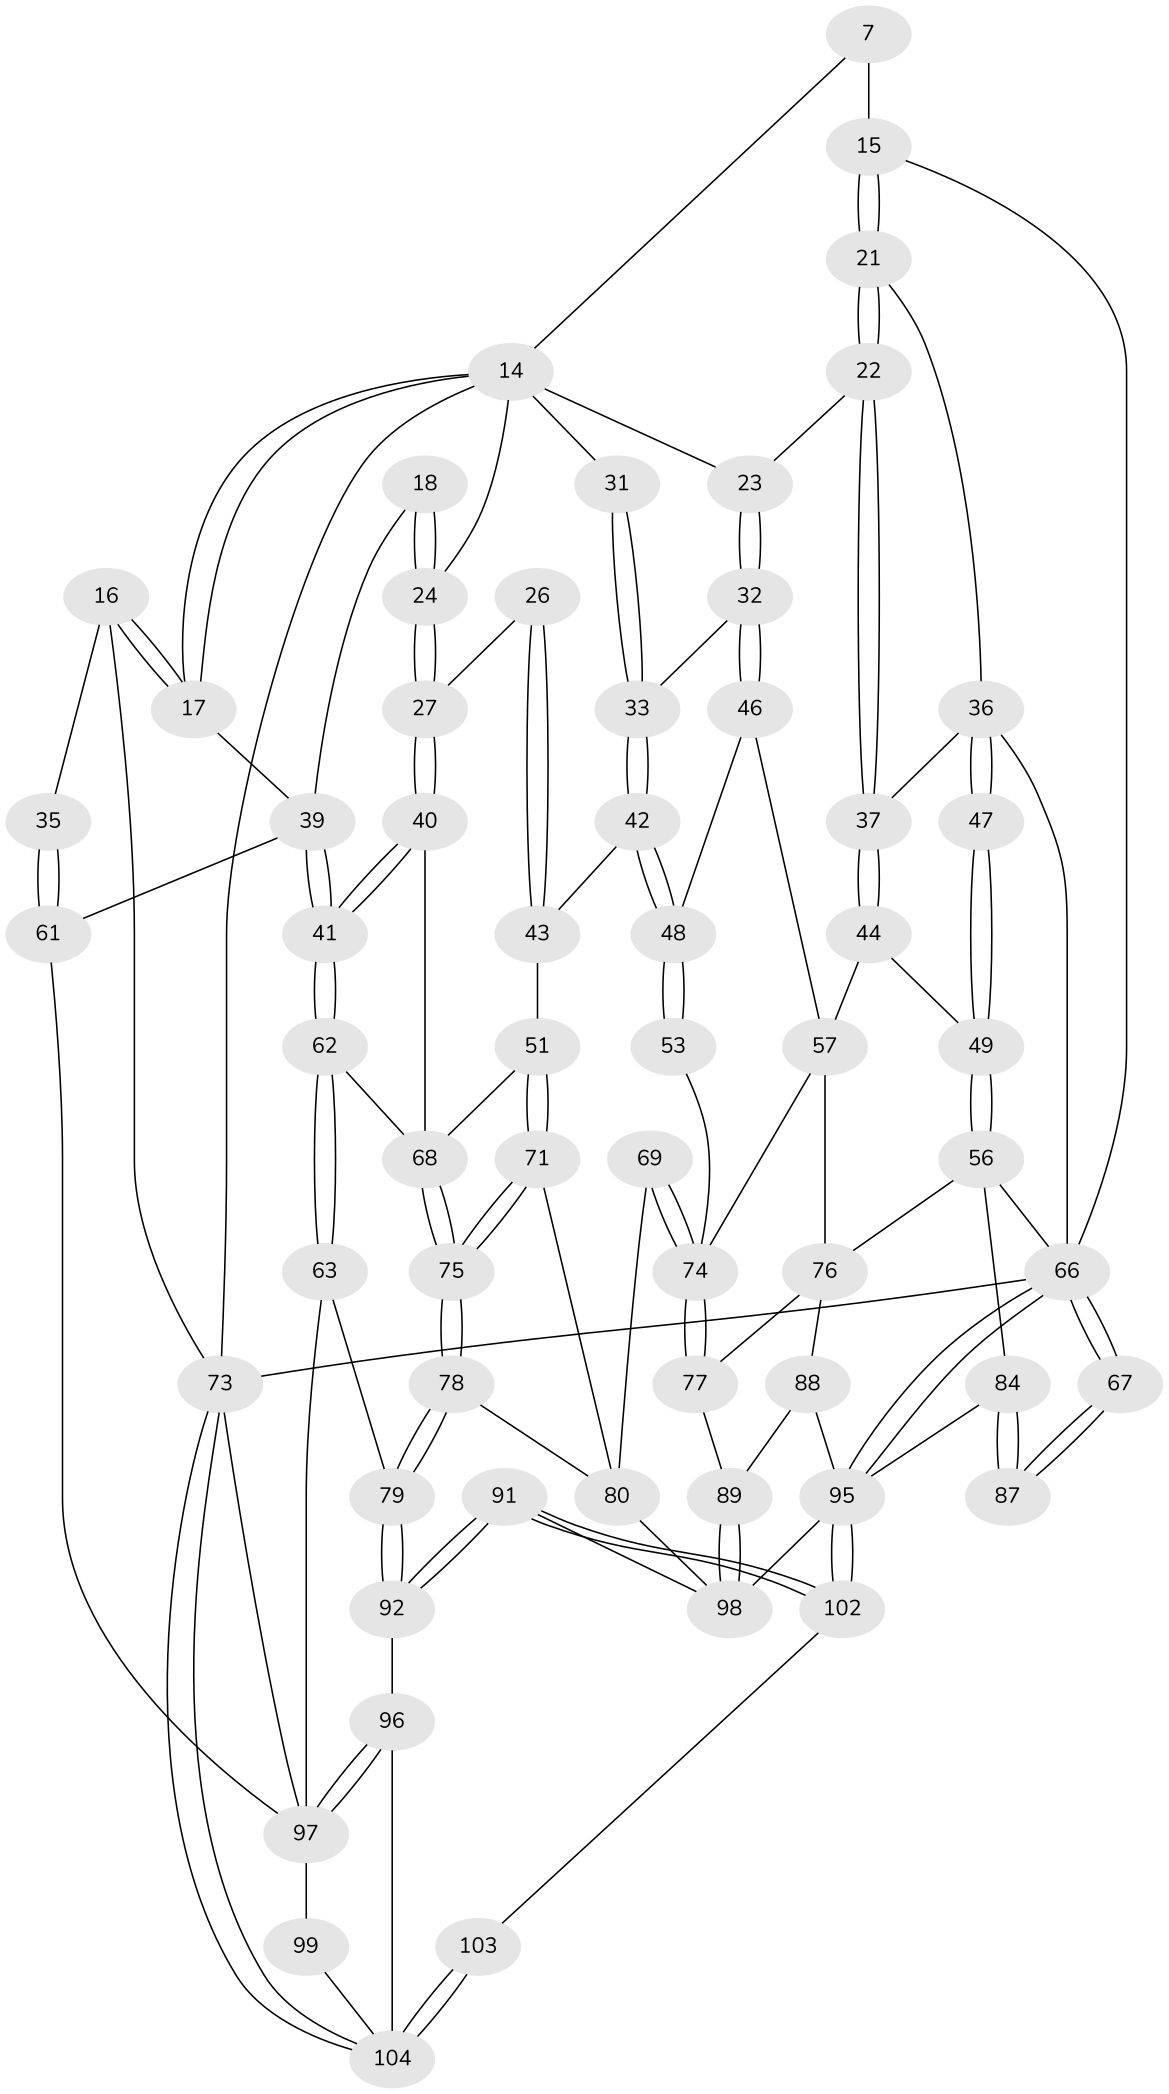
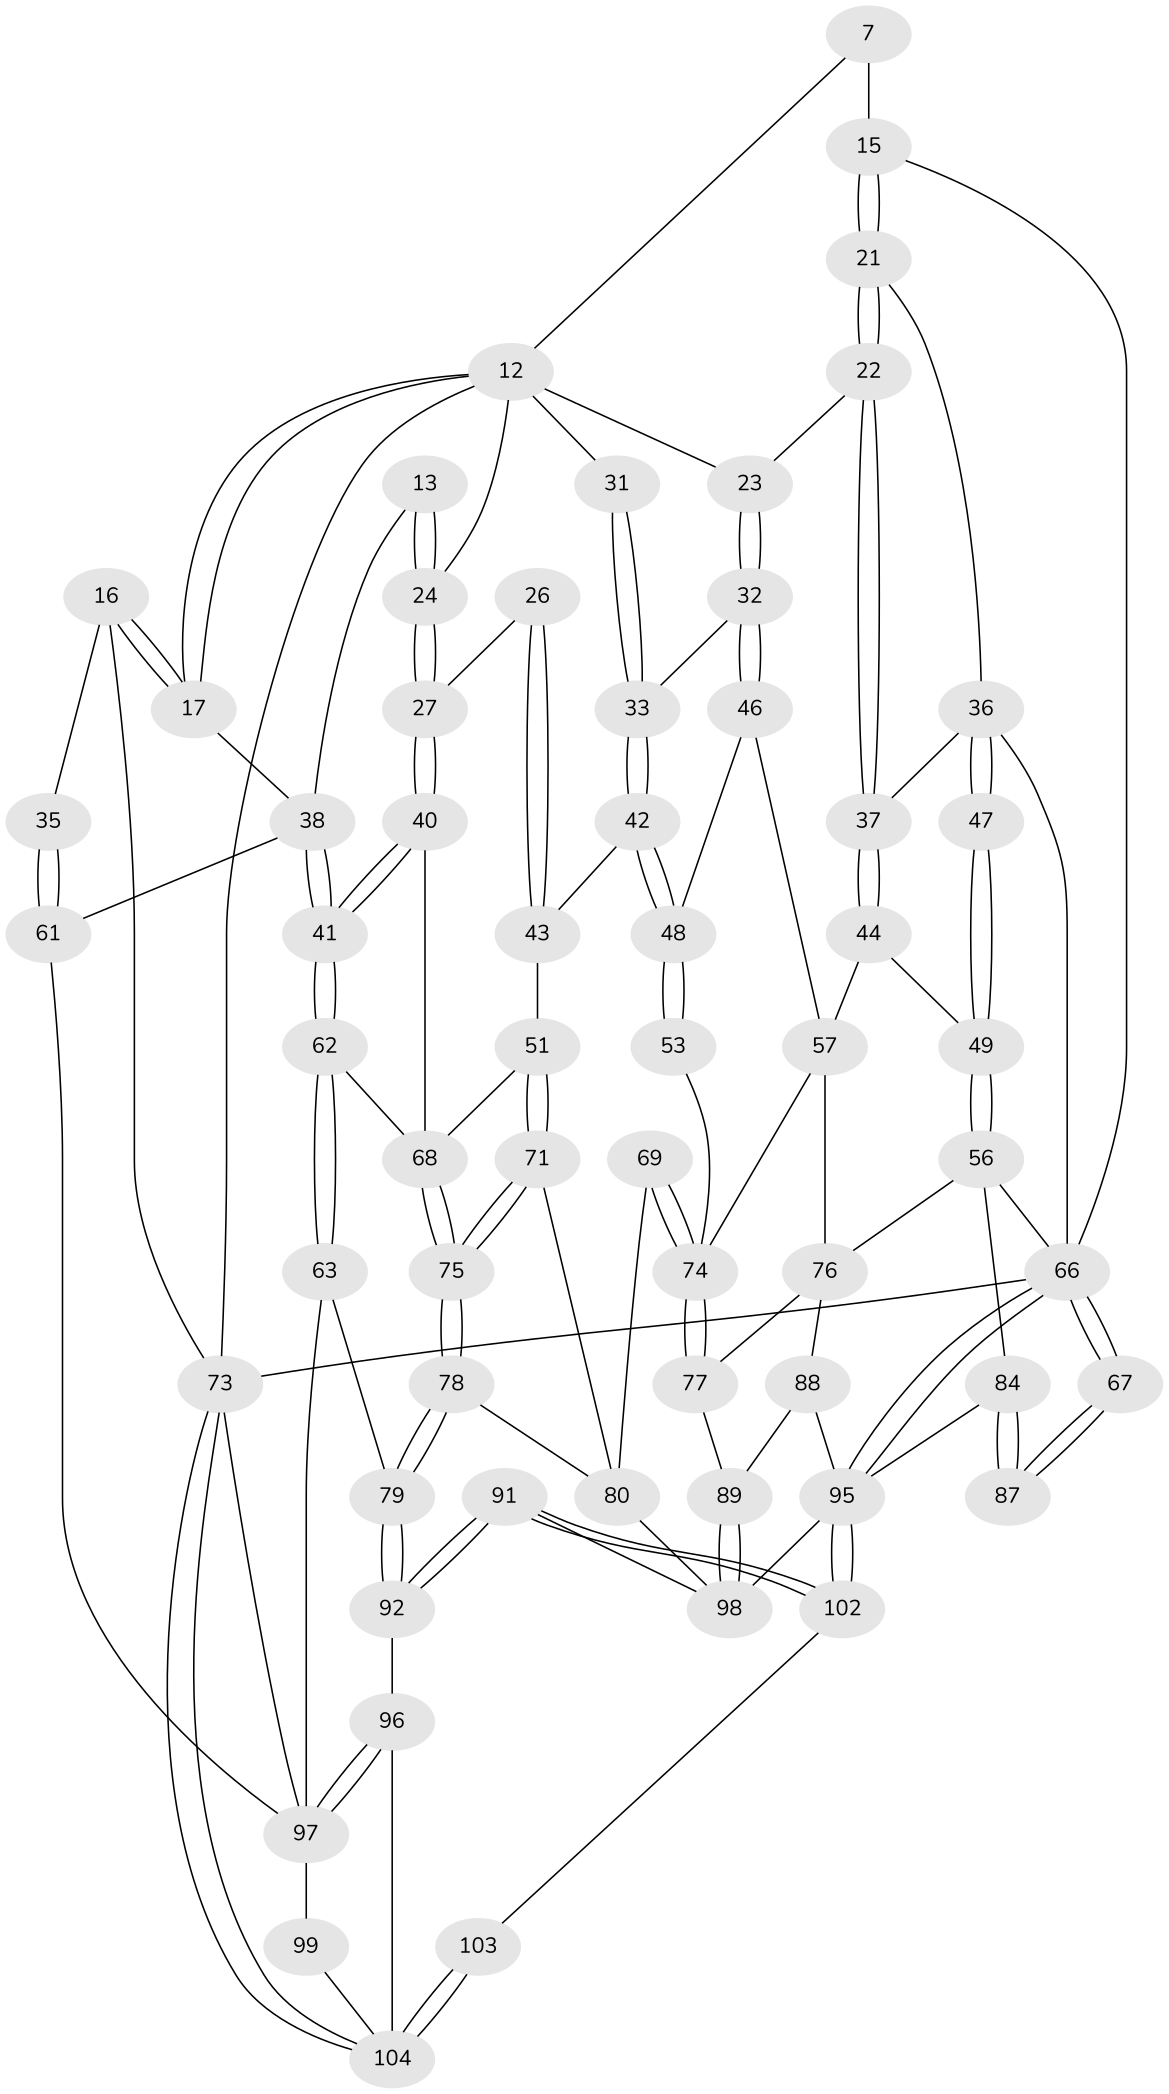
(511, 372) -> (511, 372)
(425, 484) -> (425, 484)
(312, 822) -> (312, 822)
